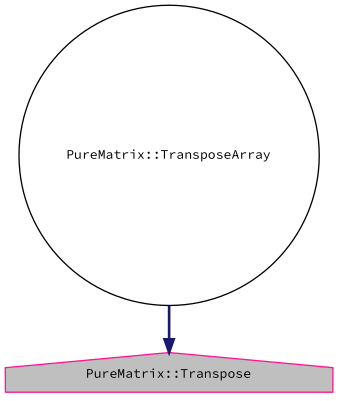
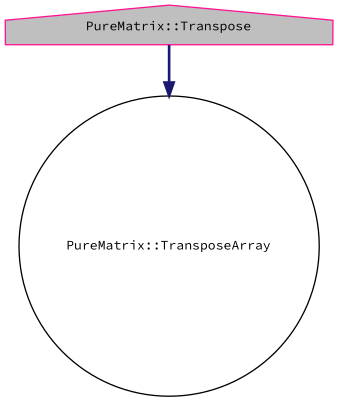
(169, 323) -> (169, 64)
